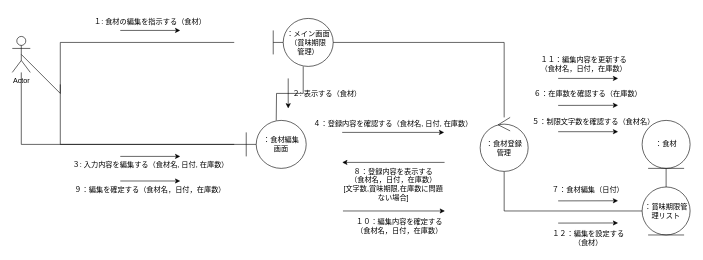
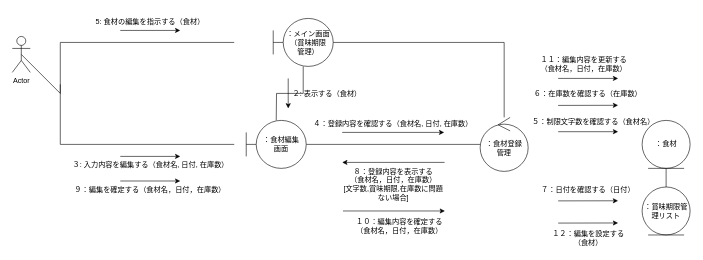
(150, 21) -> (150, 21)
(21, 127) -> (393, 144)
(588, 190) -> (588, 190)
(553, 211) -> none
